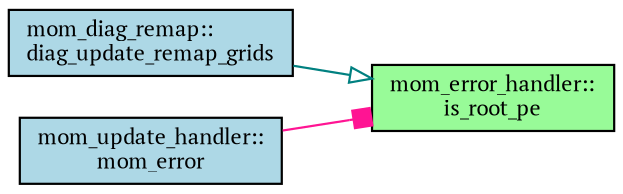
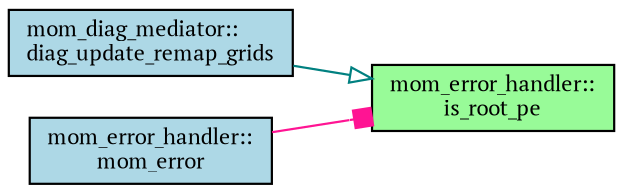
(151, 43) -> (151, 43)
(151, 151) -> (151, 151)
